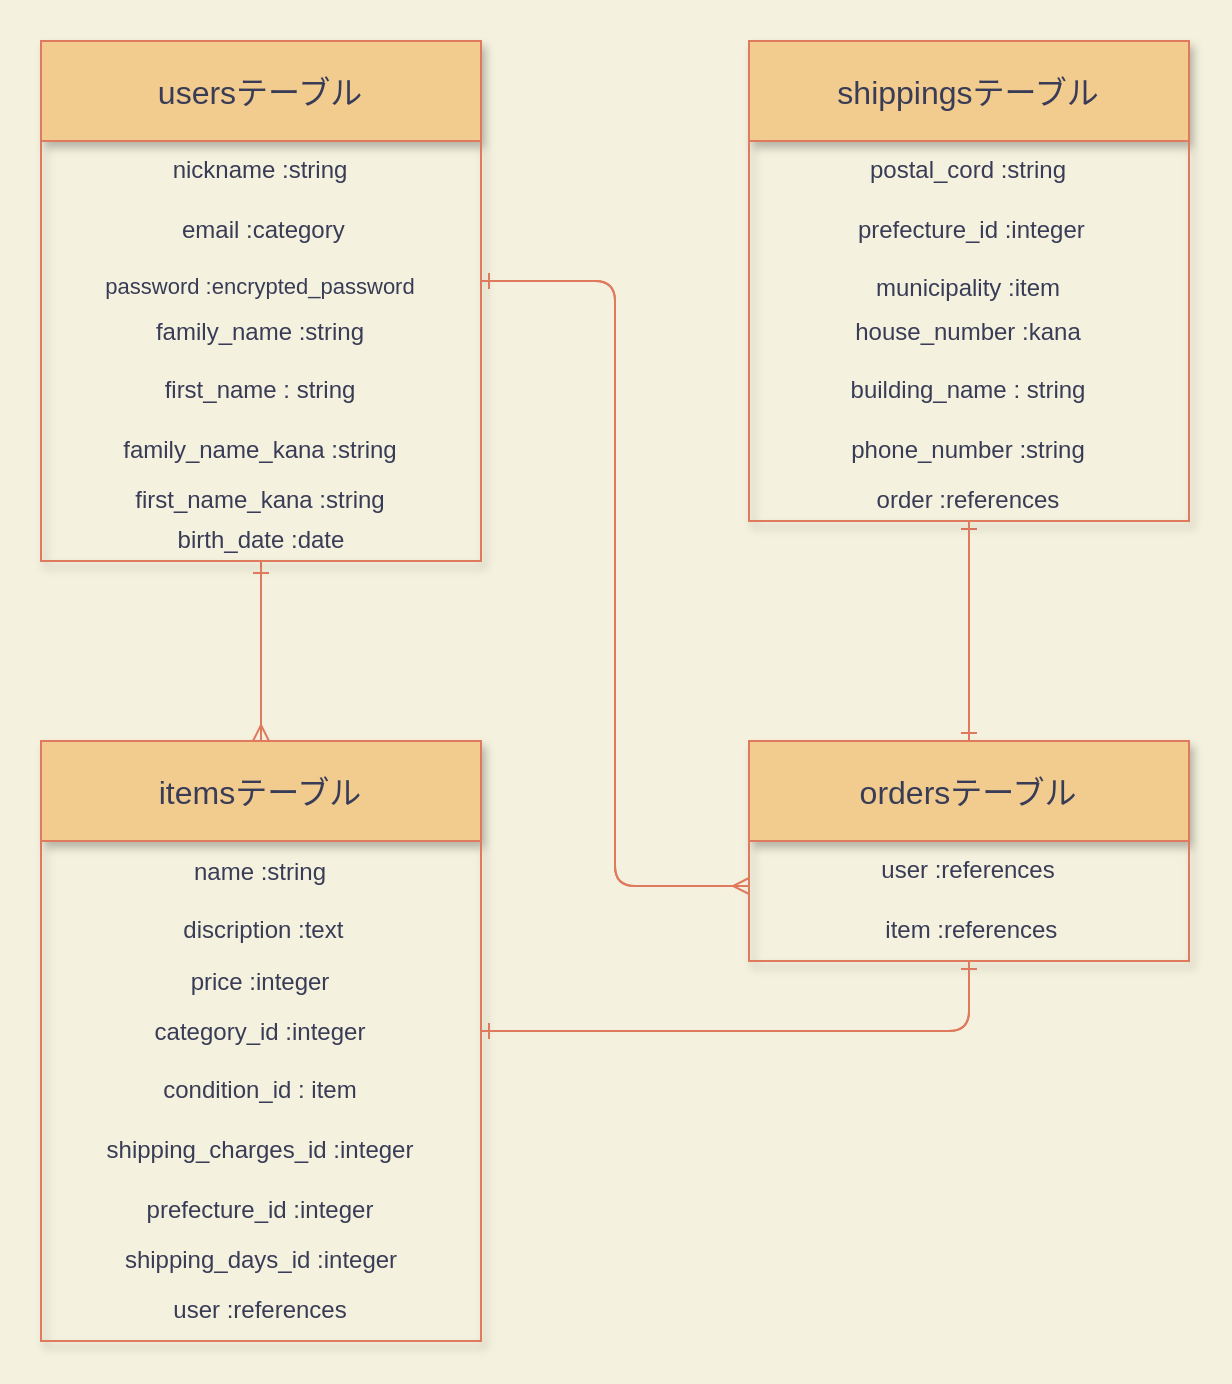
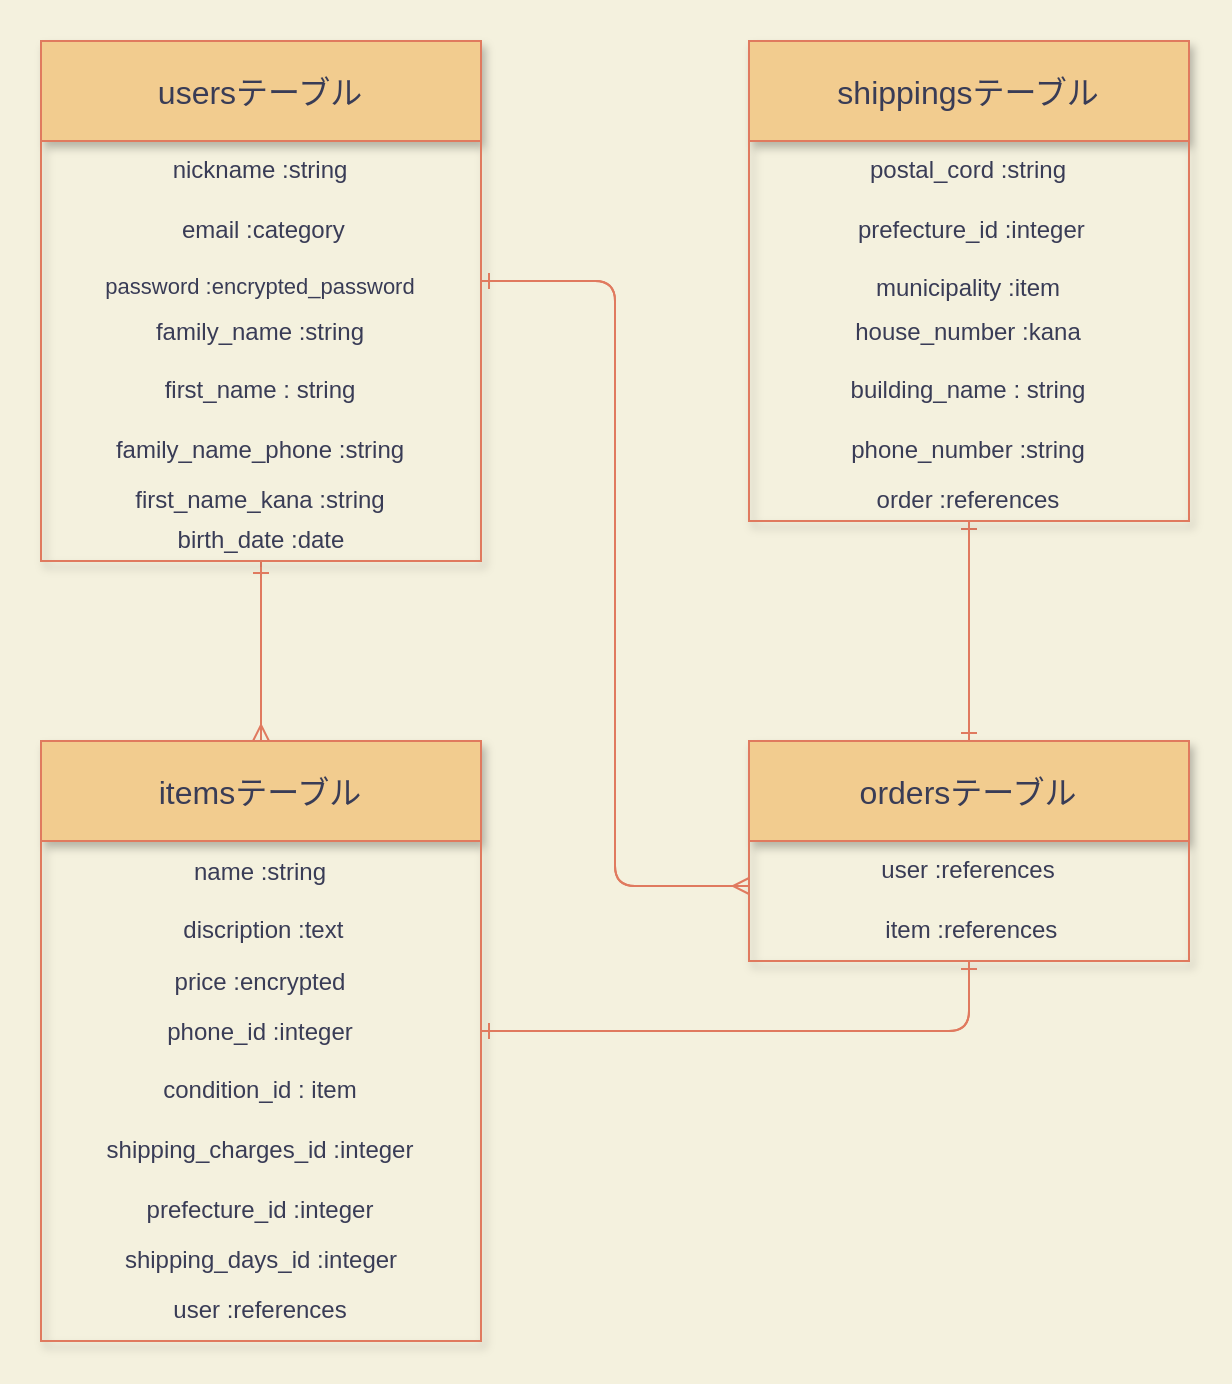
(261, 451) -> (261, 451)
(260, 982) -> (260, 982)
(260, 1032) -> (260, 1032)
